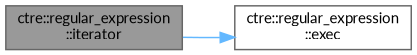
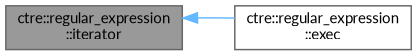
(201, 38) -> (216, 18)
